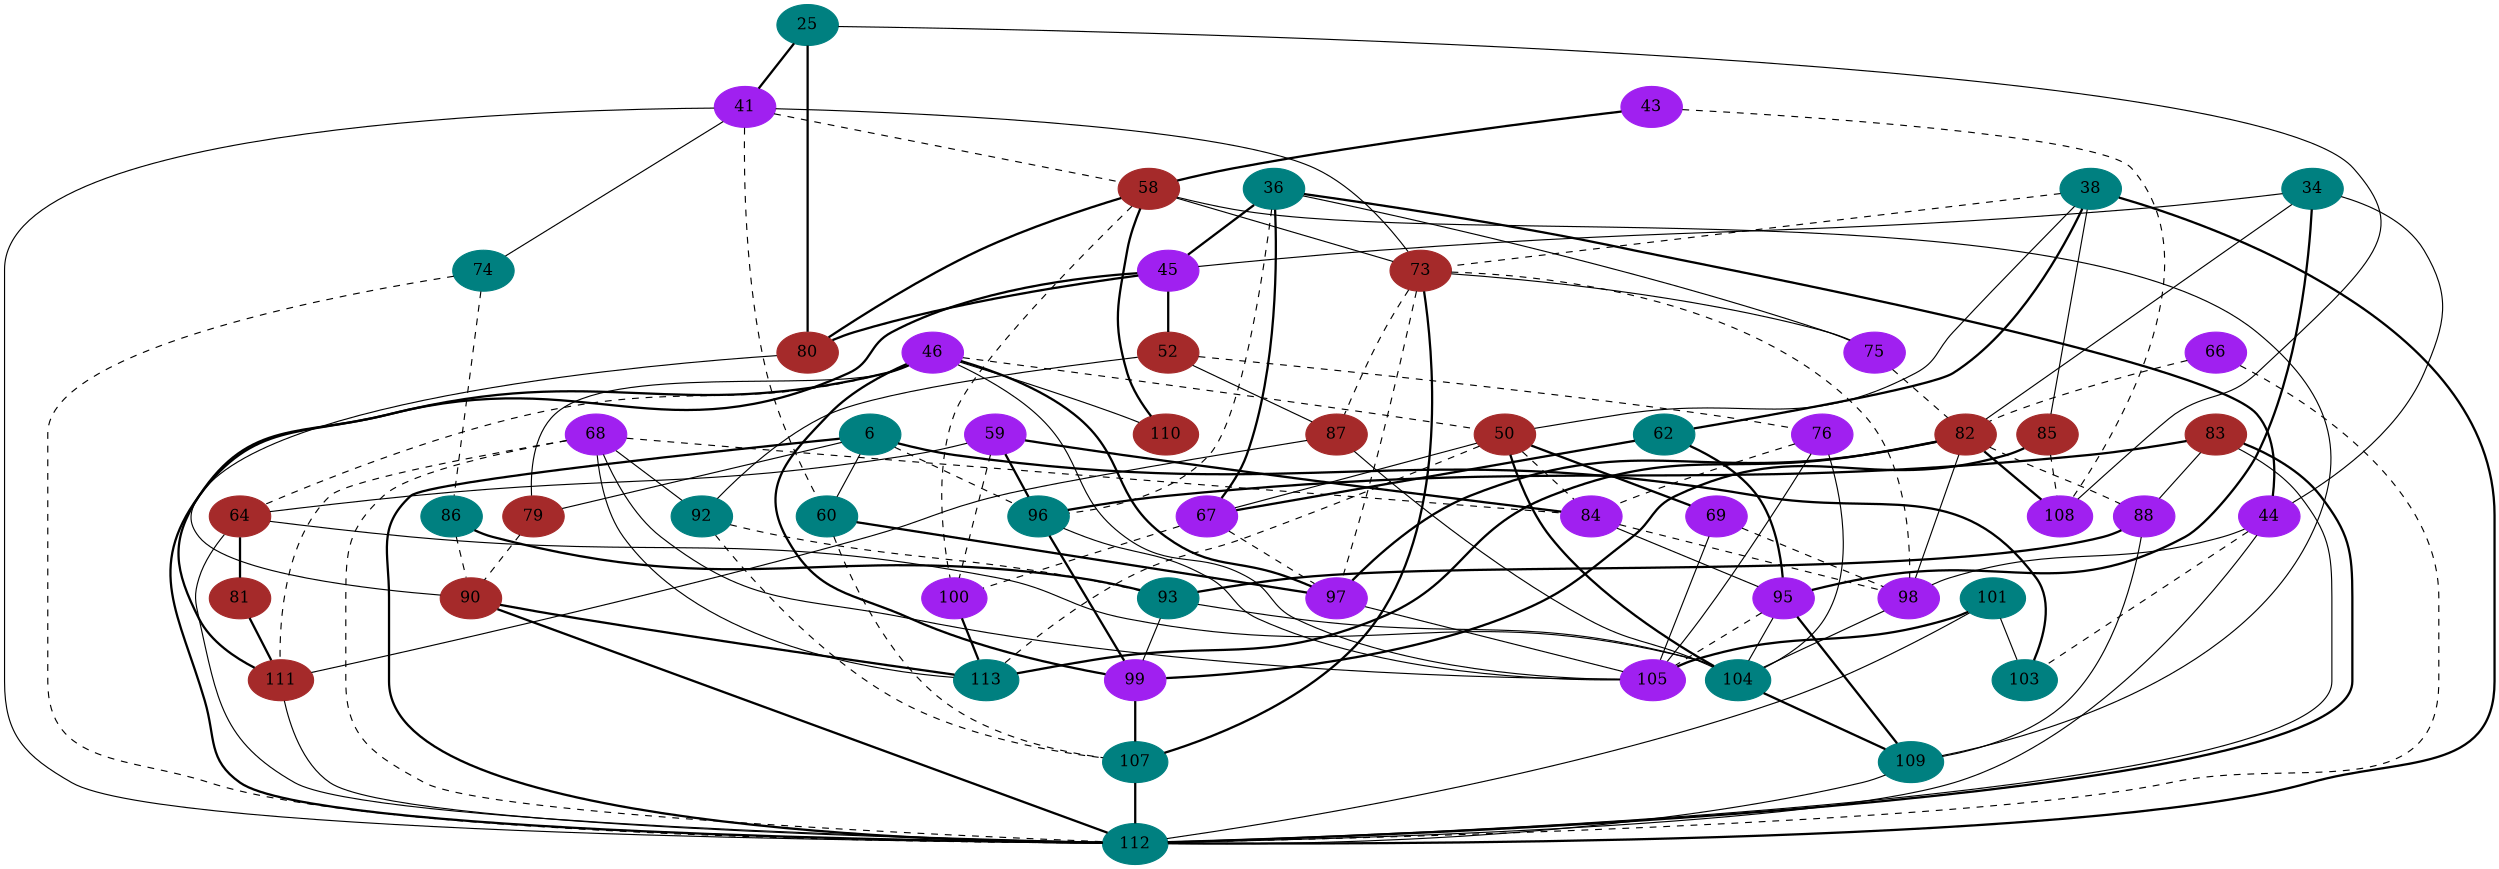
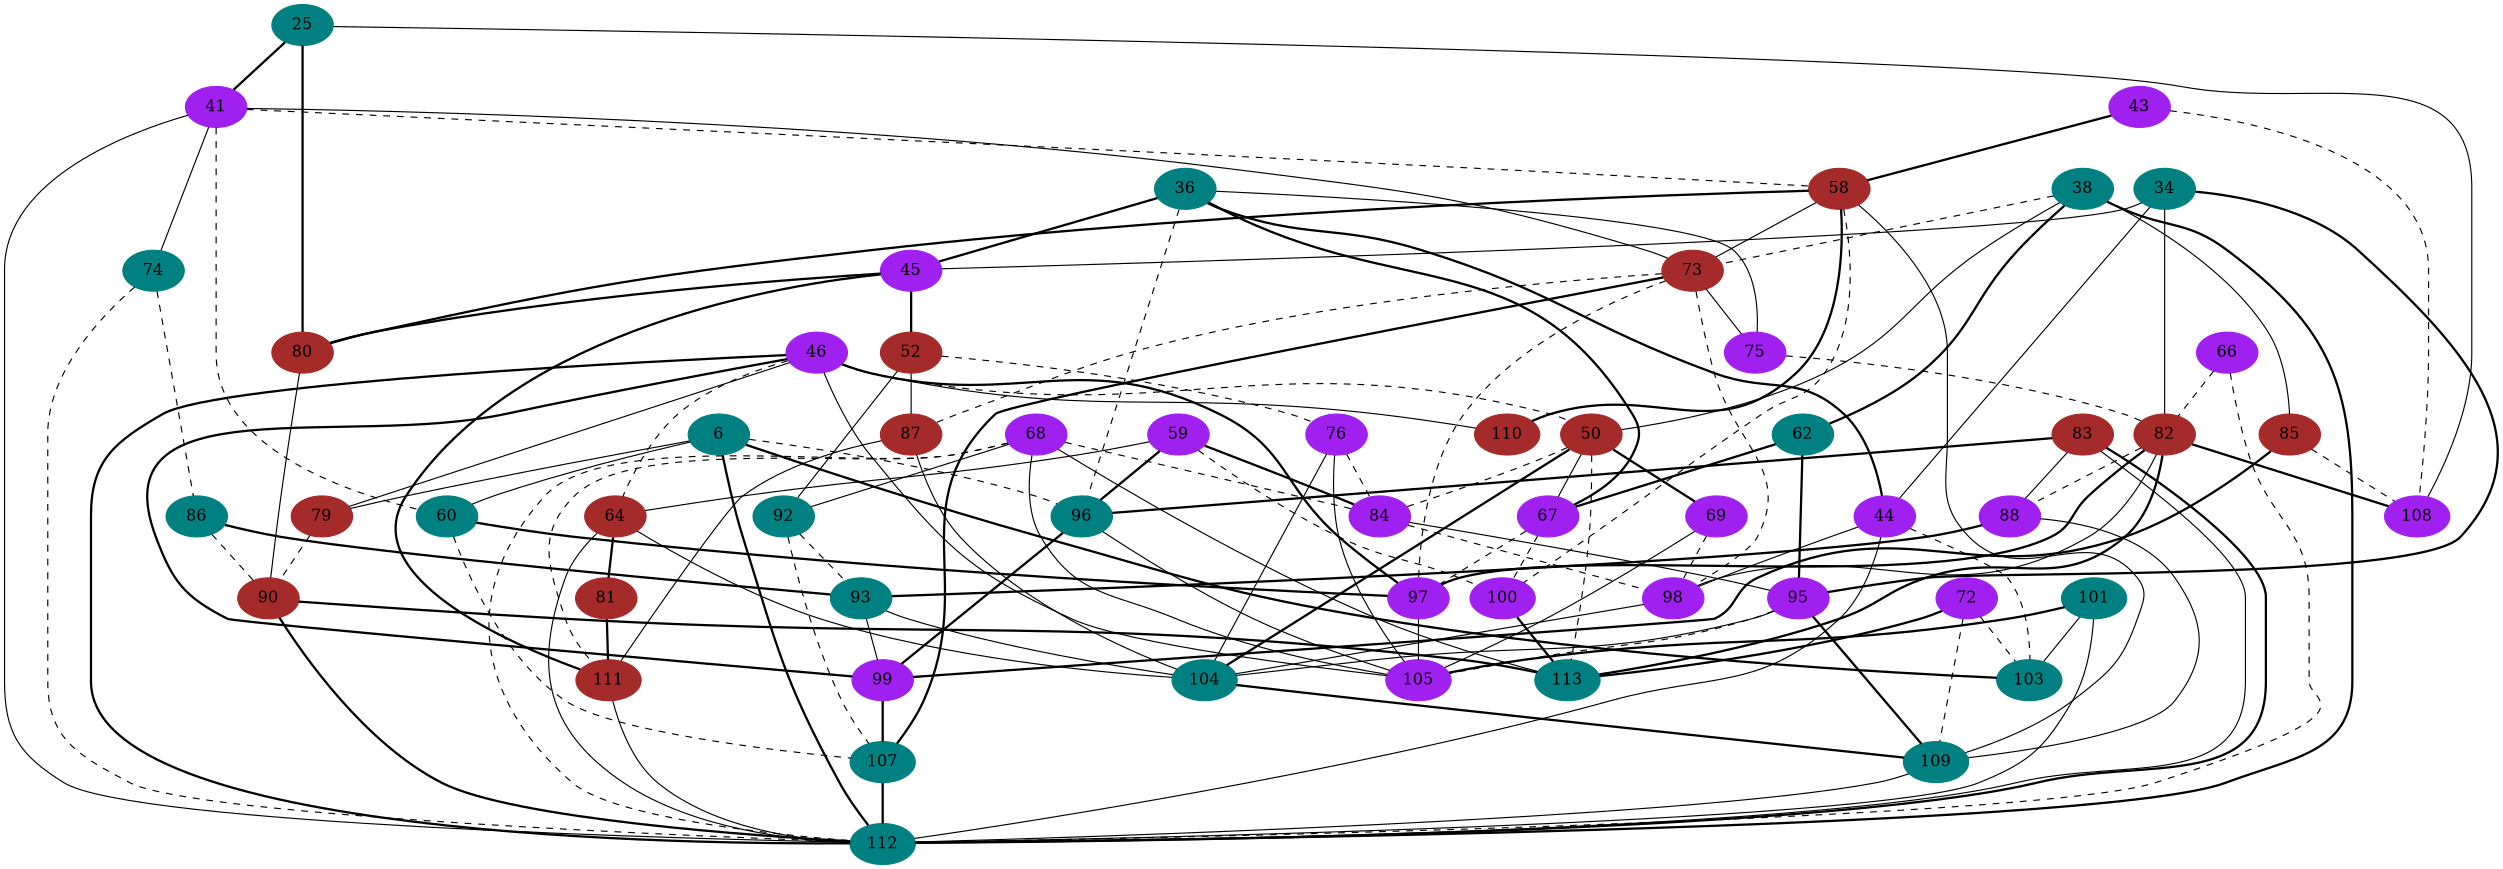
none -> (1967, 598)
